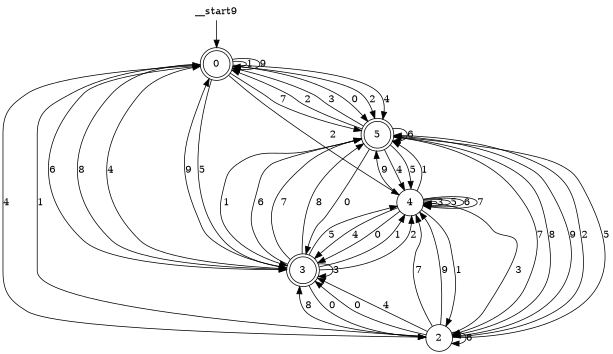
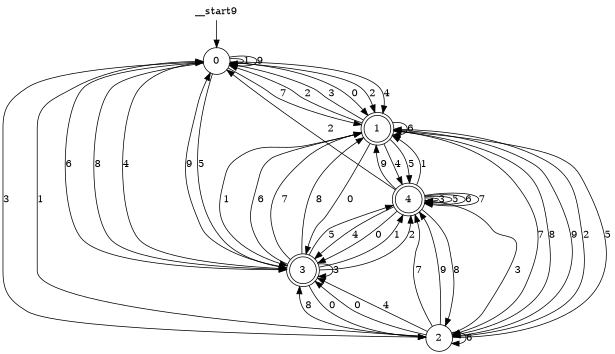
(217, 64) -> (217, 61)
(377, 135) -> (377, 129)
(309, 136) -> (313, 133)
(7, 202) -> (7, 200)
(410, 202) -> (409, 200)
(459, 270) -> (457, 270)
